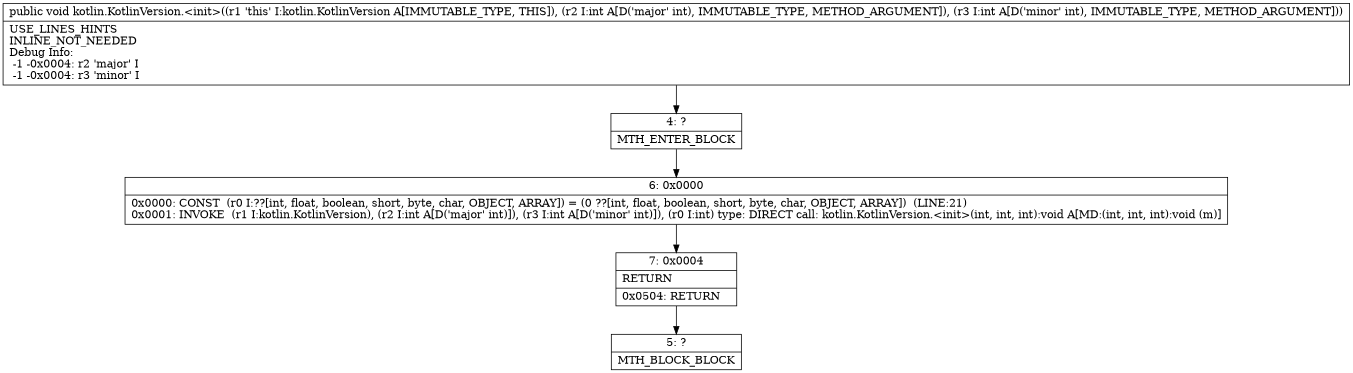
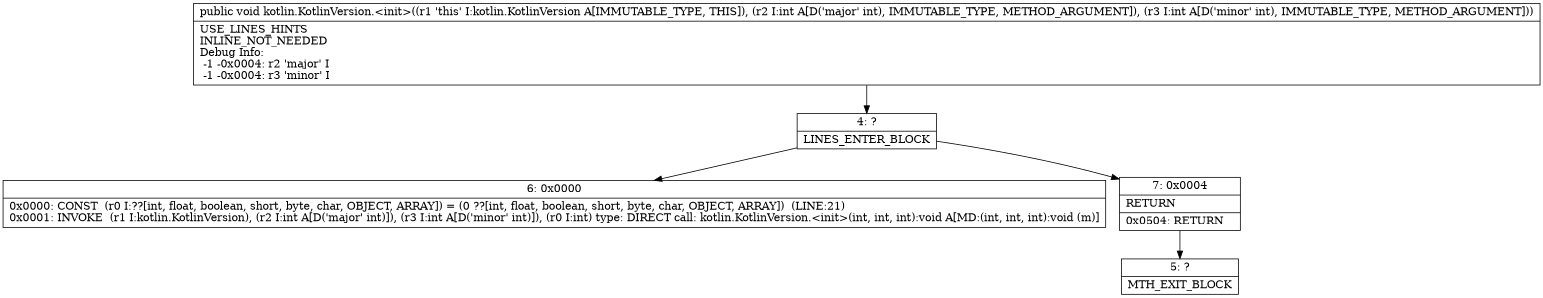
(676, 140) -> (867, 140)
(676, 235) -> (1025, 157)
(676, 360) -> (1180, 285)
